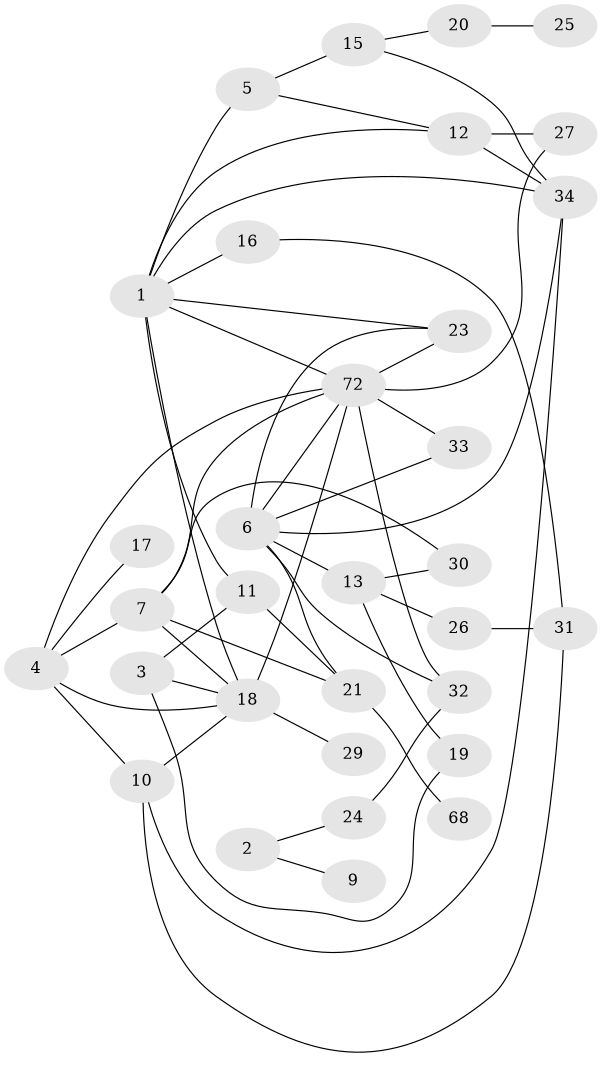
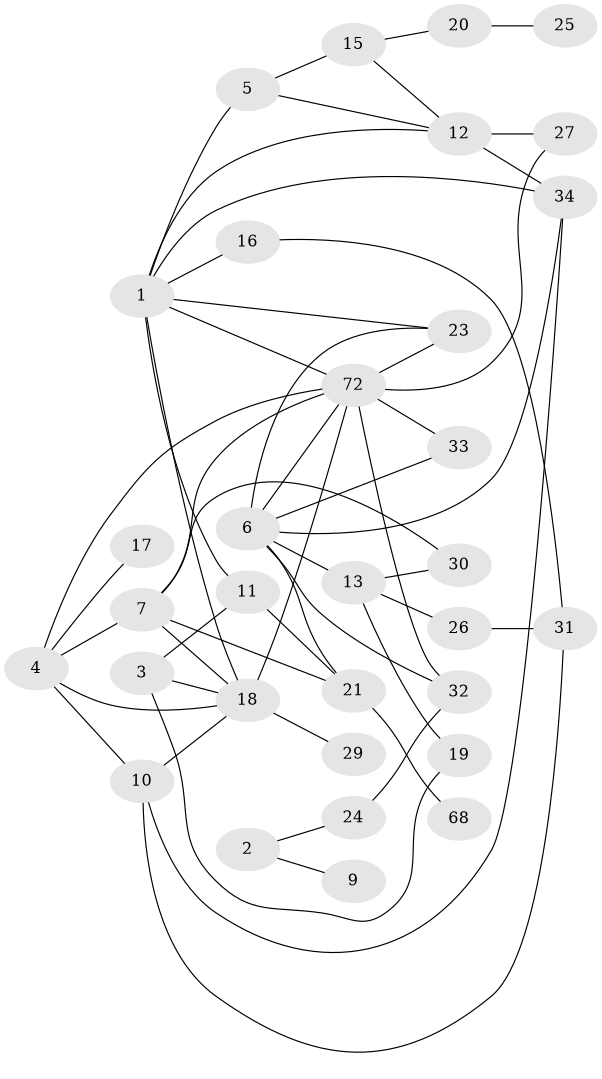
(482, 95) -> (406, 89)
